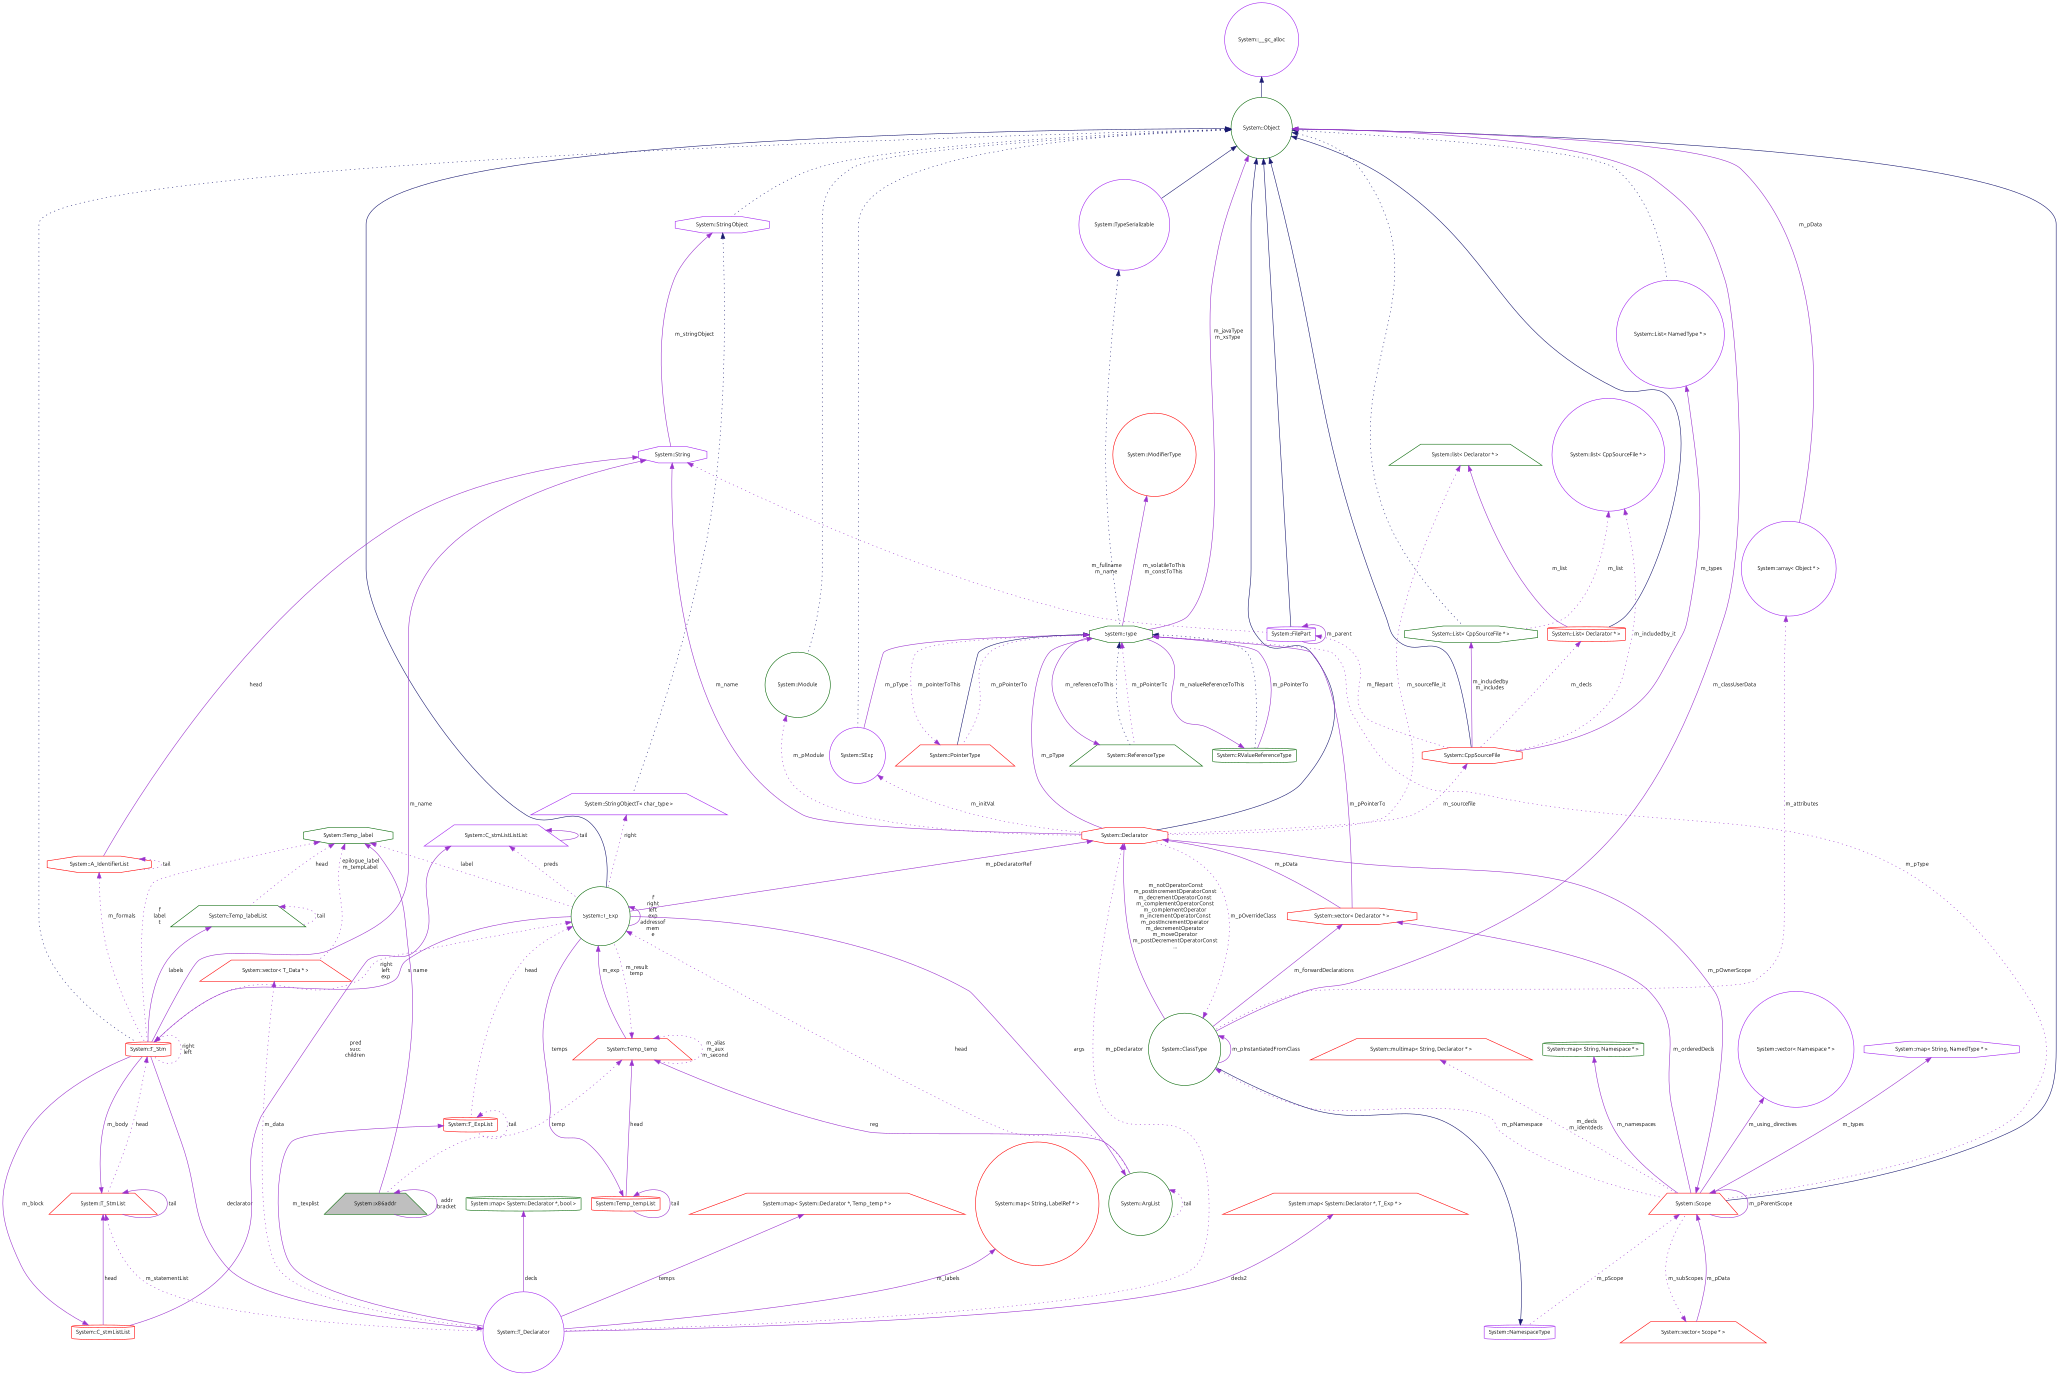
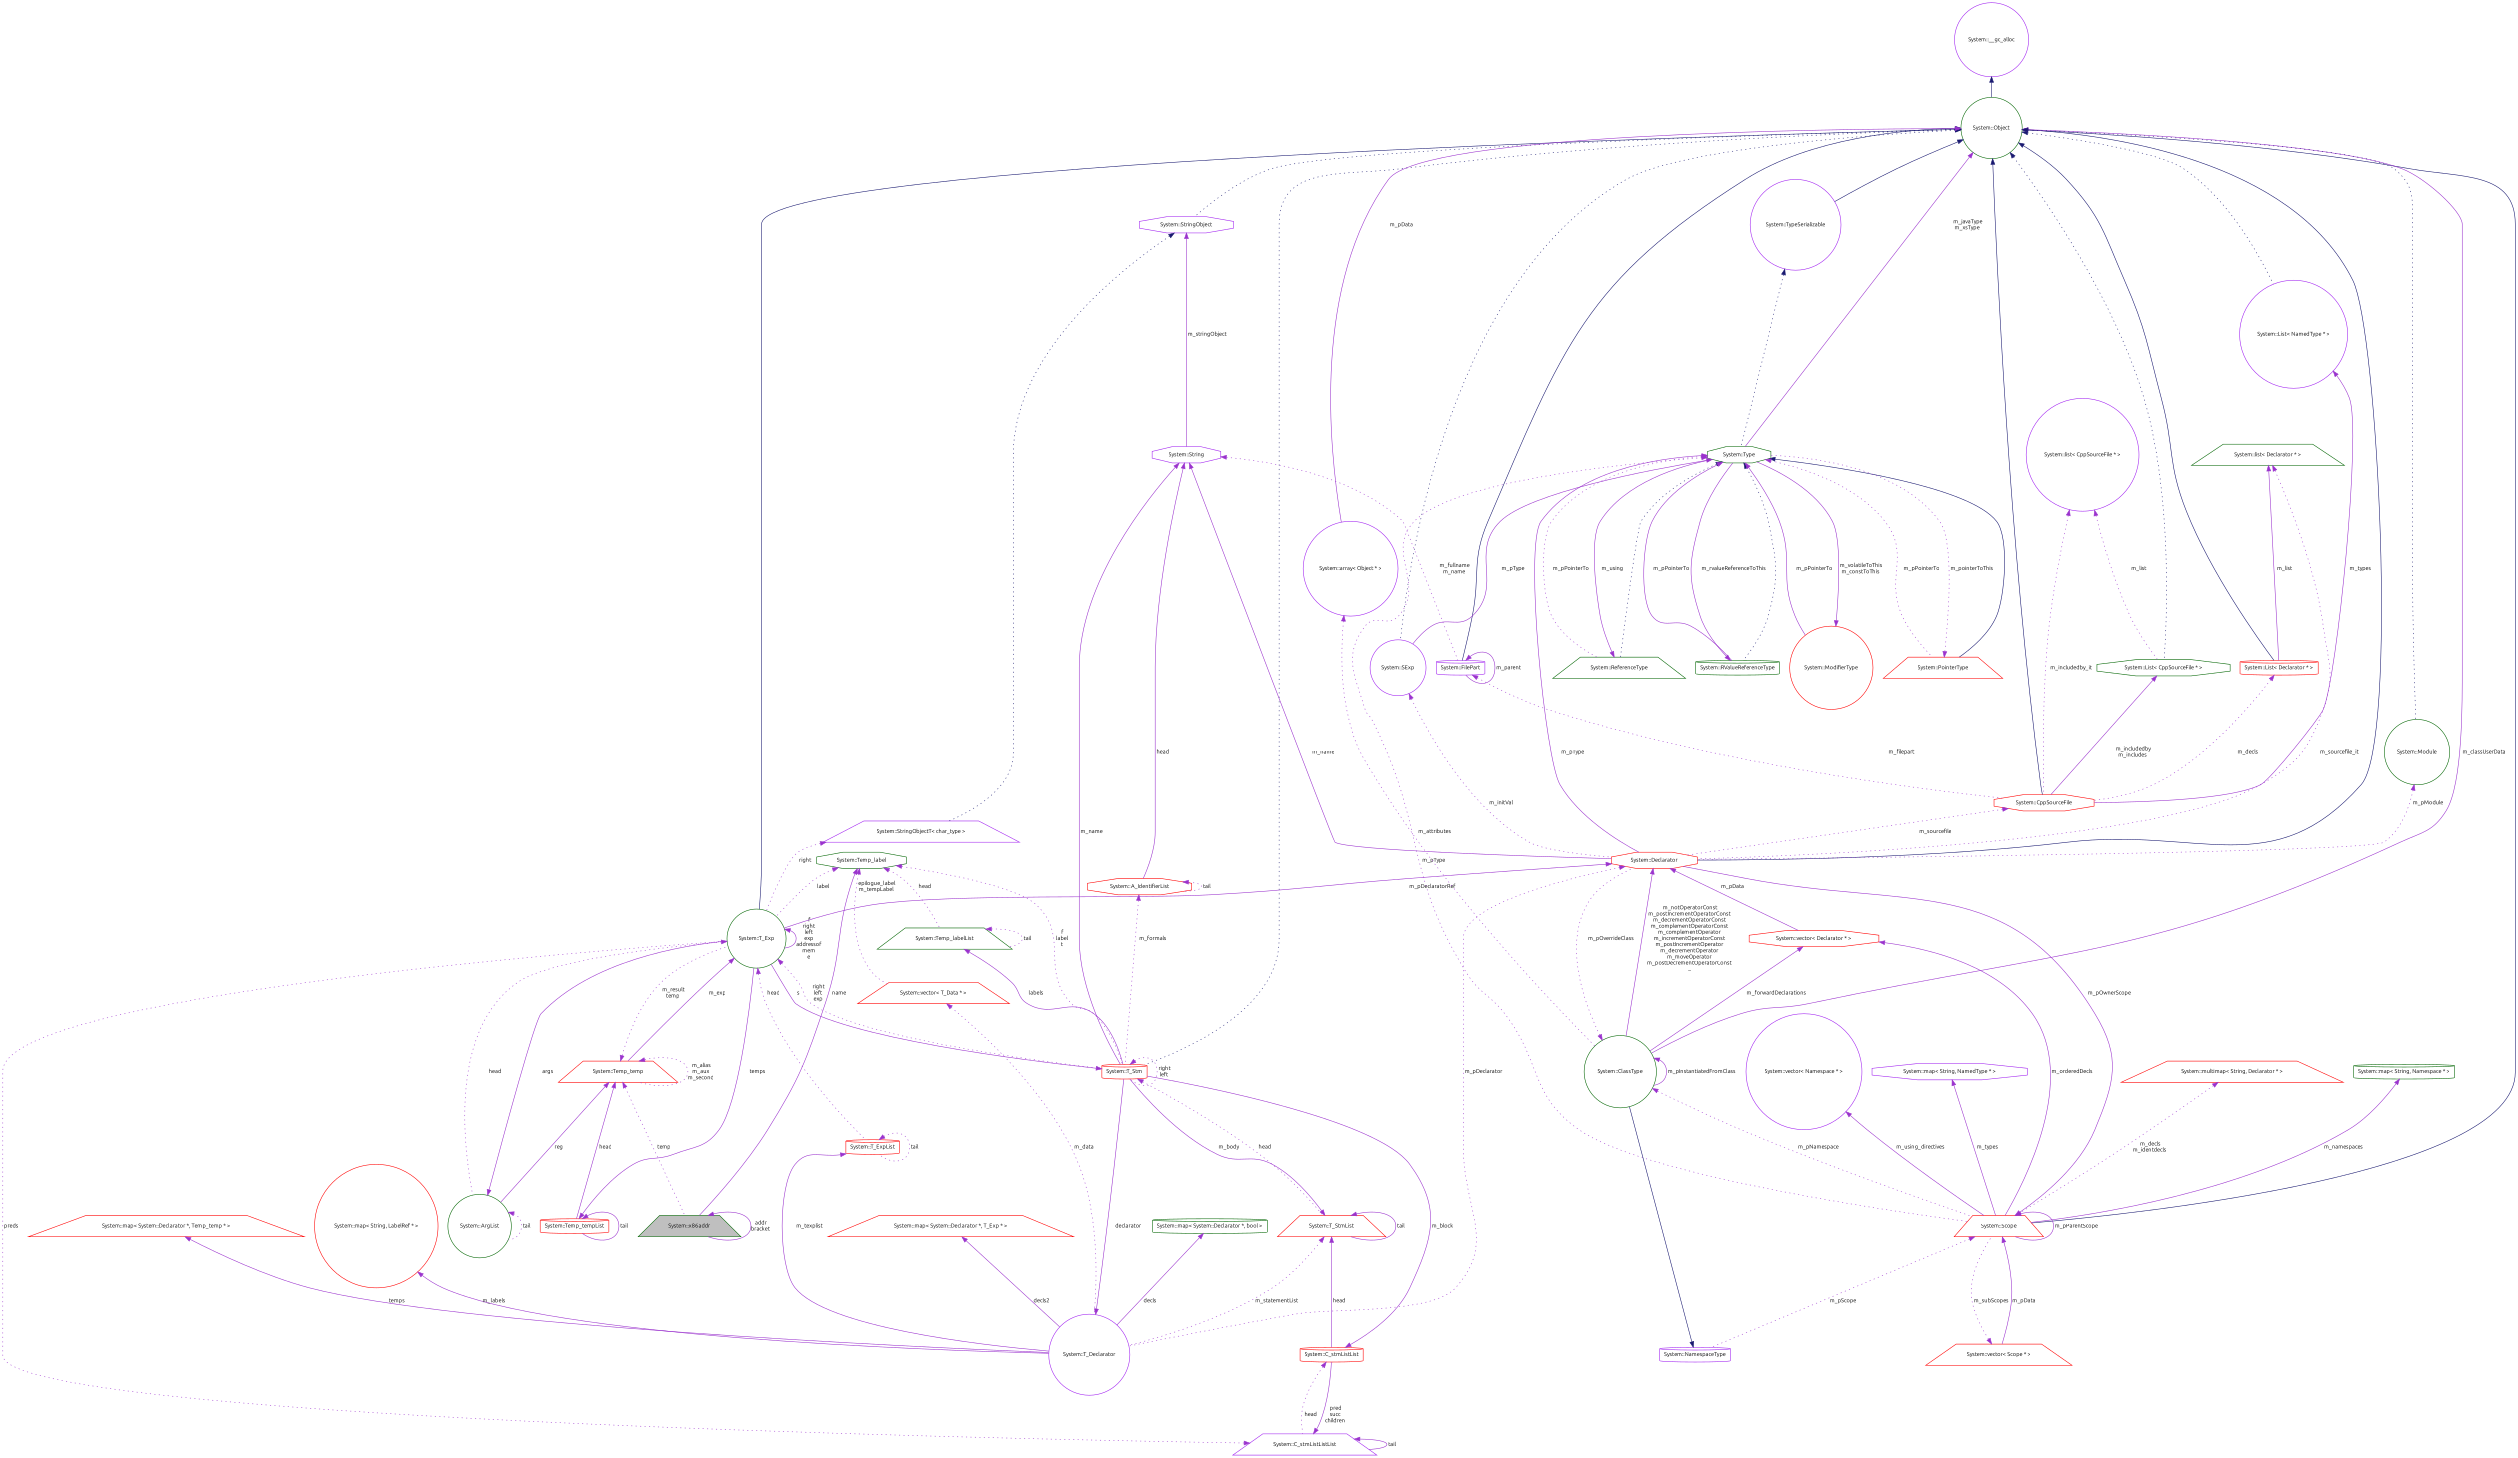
(1089, 685) -> (1612, 569)
(1337, 722) -> (1786, 549)
none -> (1305, 1398)
